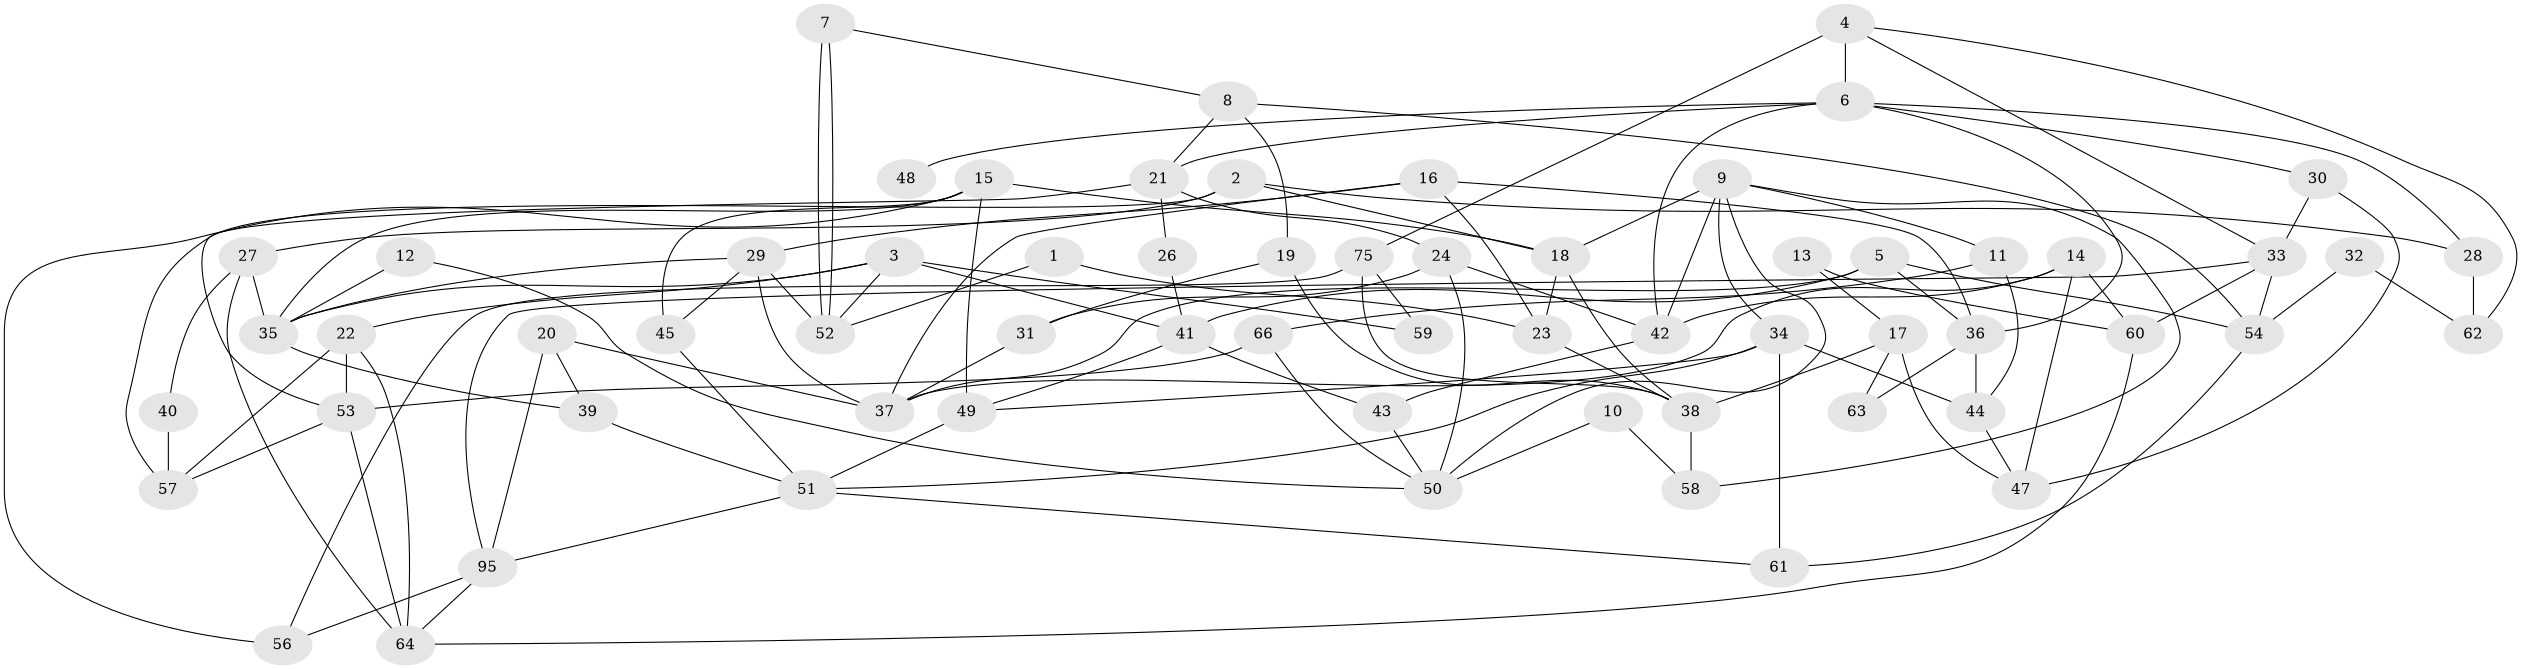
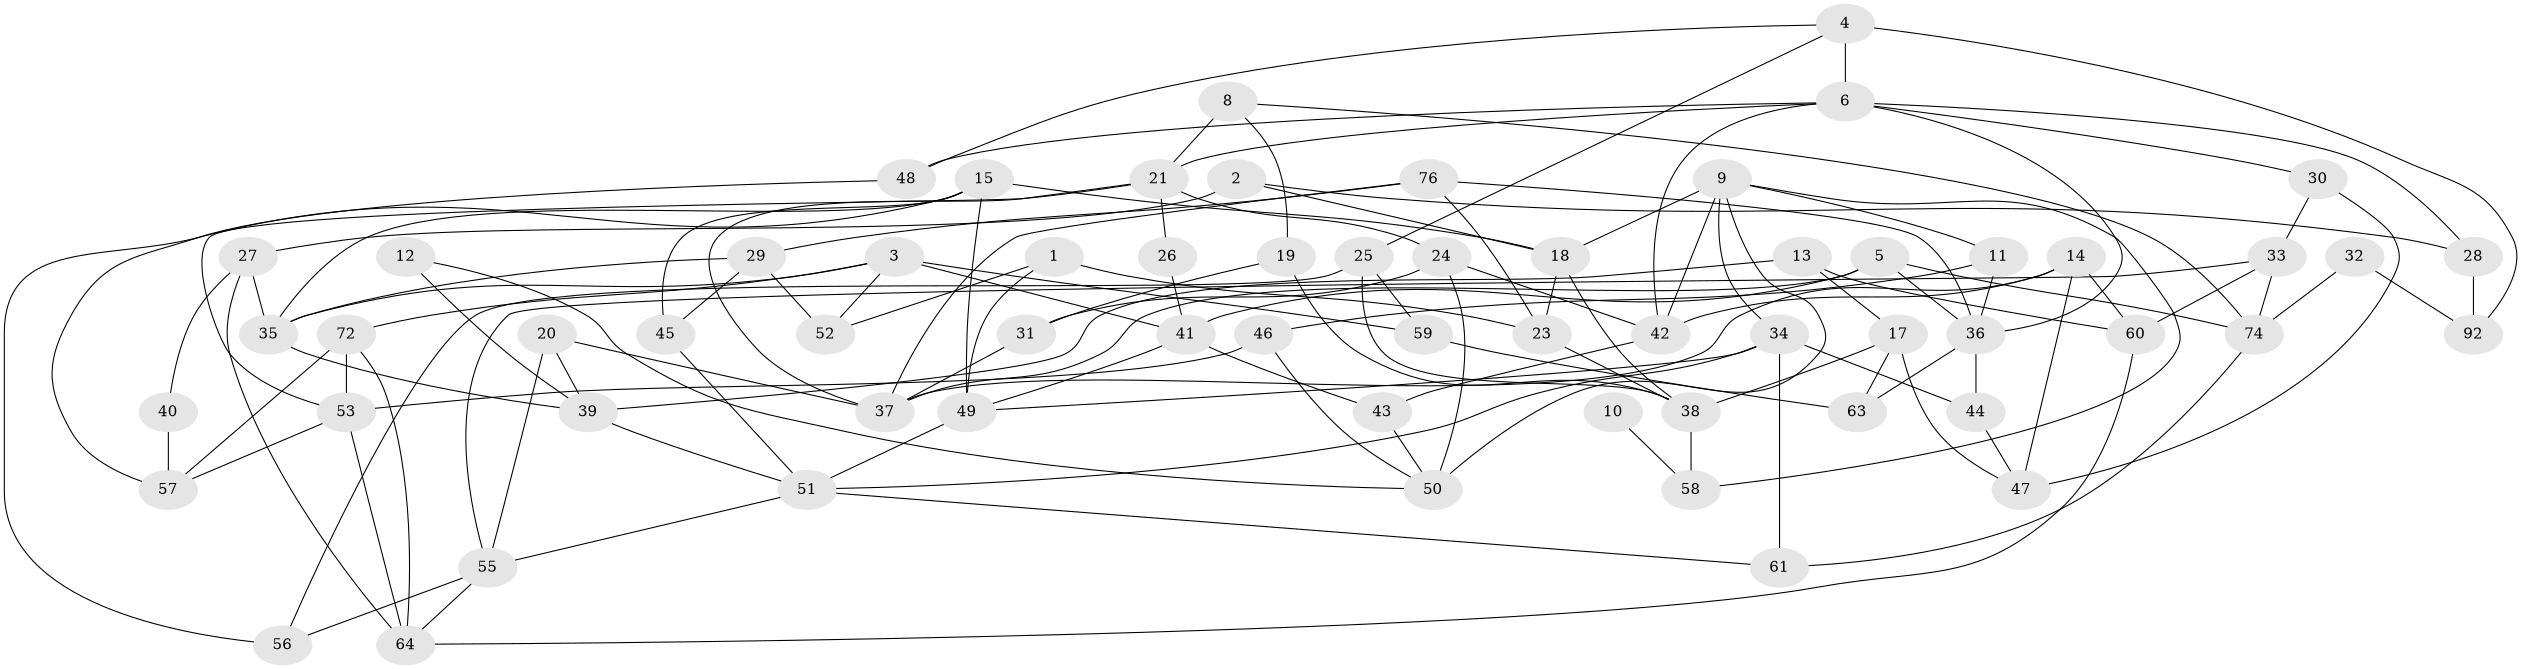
(826, 24) -> none
(2061, 140) -> (1365, 54)
(1429, 179) -> (1429, 179)
(577, 206) -> (458, 200)
(1364, 257) -> (1364, 257)
(337, 296) -> (495, 343)
none -> (984, 322)
(346, 335) -> (346, 335)
(1264, 335) -> (1264, 335)
(2254, 335) -> (2254, 335)
(2473, 335) -> (2473, 335)
(2018, 338) -> (1987, 296)
none -> (1080, 339)
(788, 356) -> (713, 247)
none -> (1639, 378)
(1523, 451) -> none
(488, 568) -> (488, 568)
